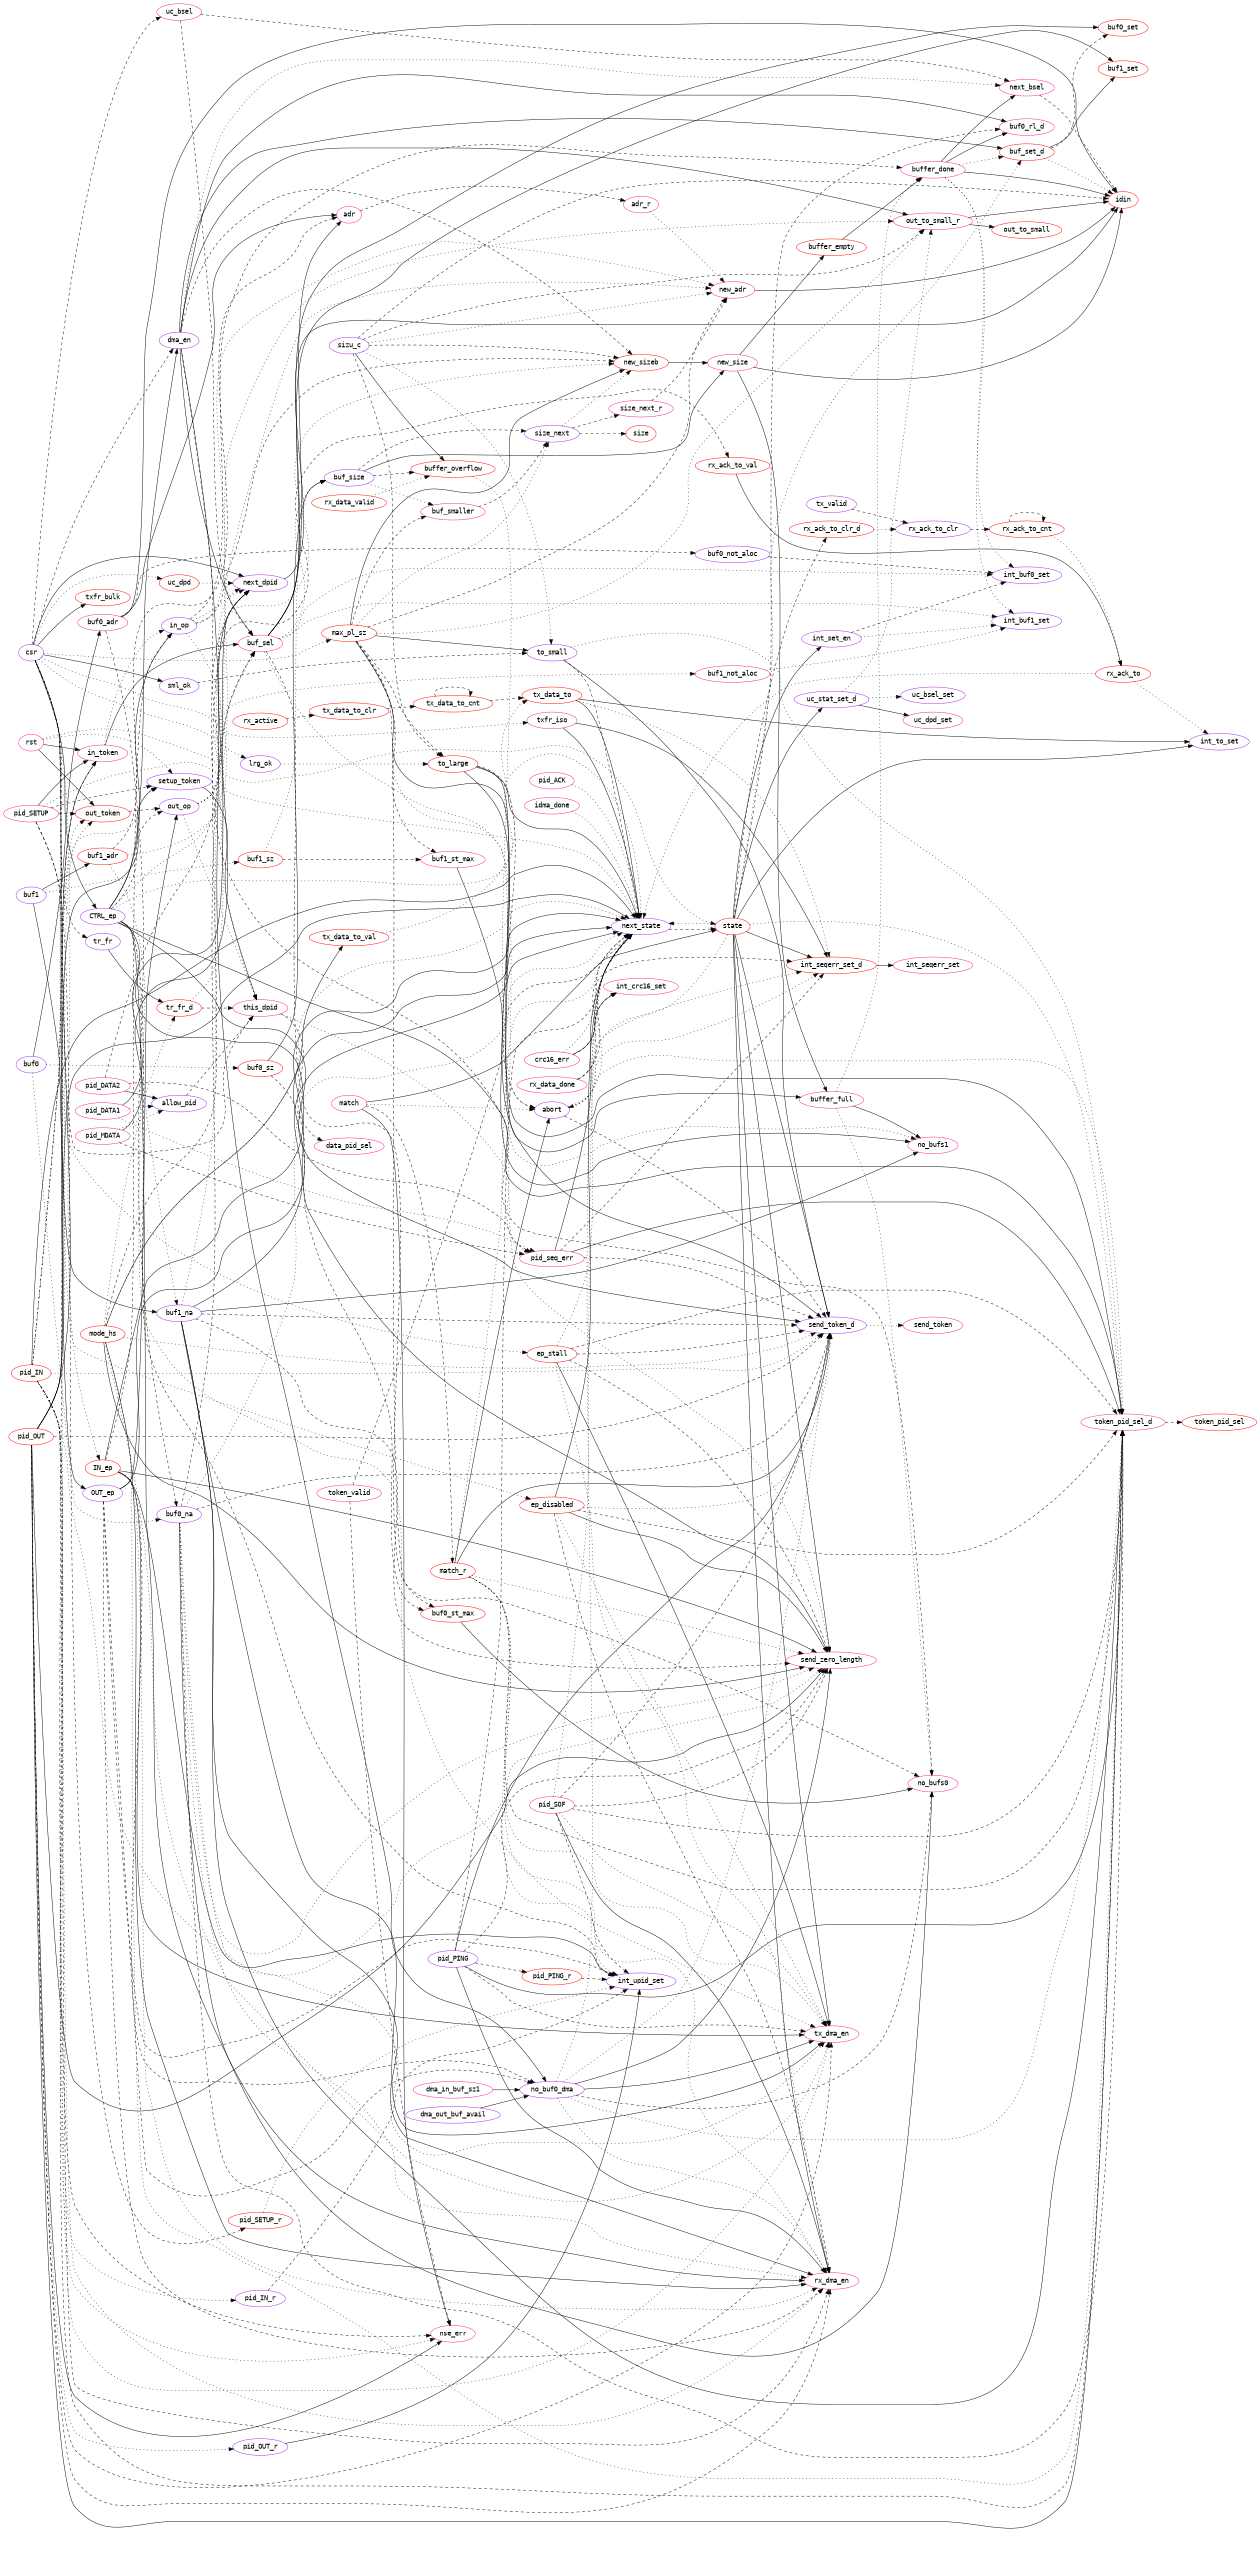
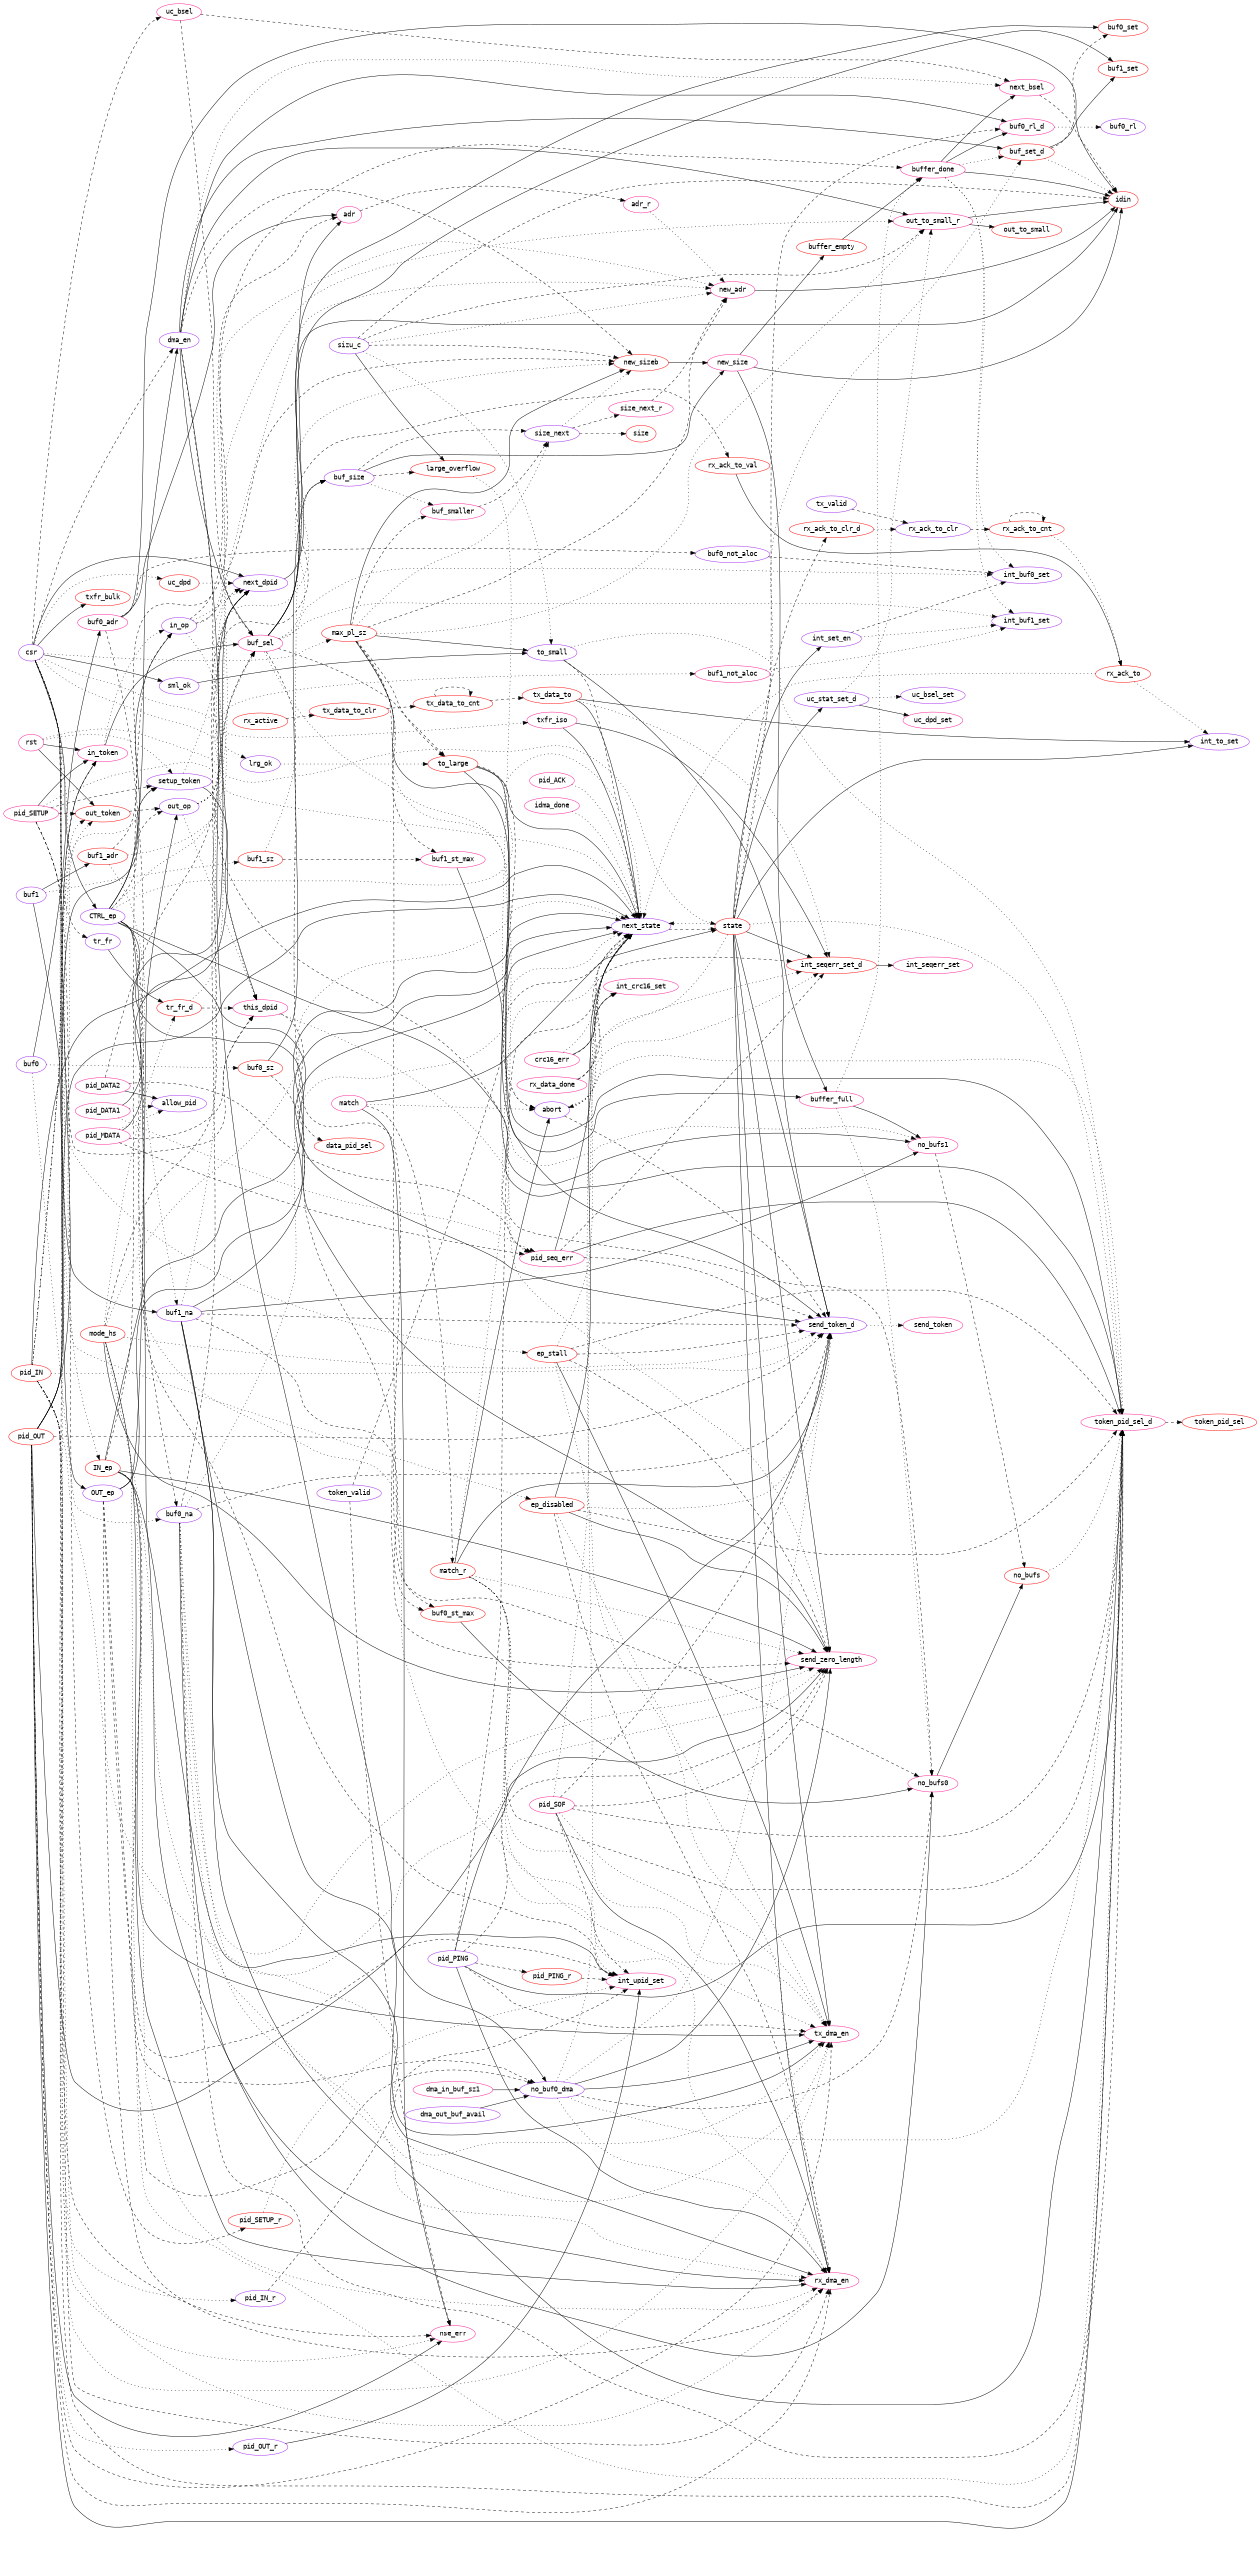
none -> (1123, 127)
(453, 469) -> (453, 469)
(349, 503) -> none
(393, 558) -> (369, 686)
(359, 661) -> (359, 661)
none -> (208, 710)
(349, 938) -> none
(220, 1056) -> (218, 1109)
(349, 1146) -> (349, 1146)
(349, 1493) -> (349, 1493)
none -> (1027, 1576)
(641, 1981) -> (641, 1981)
